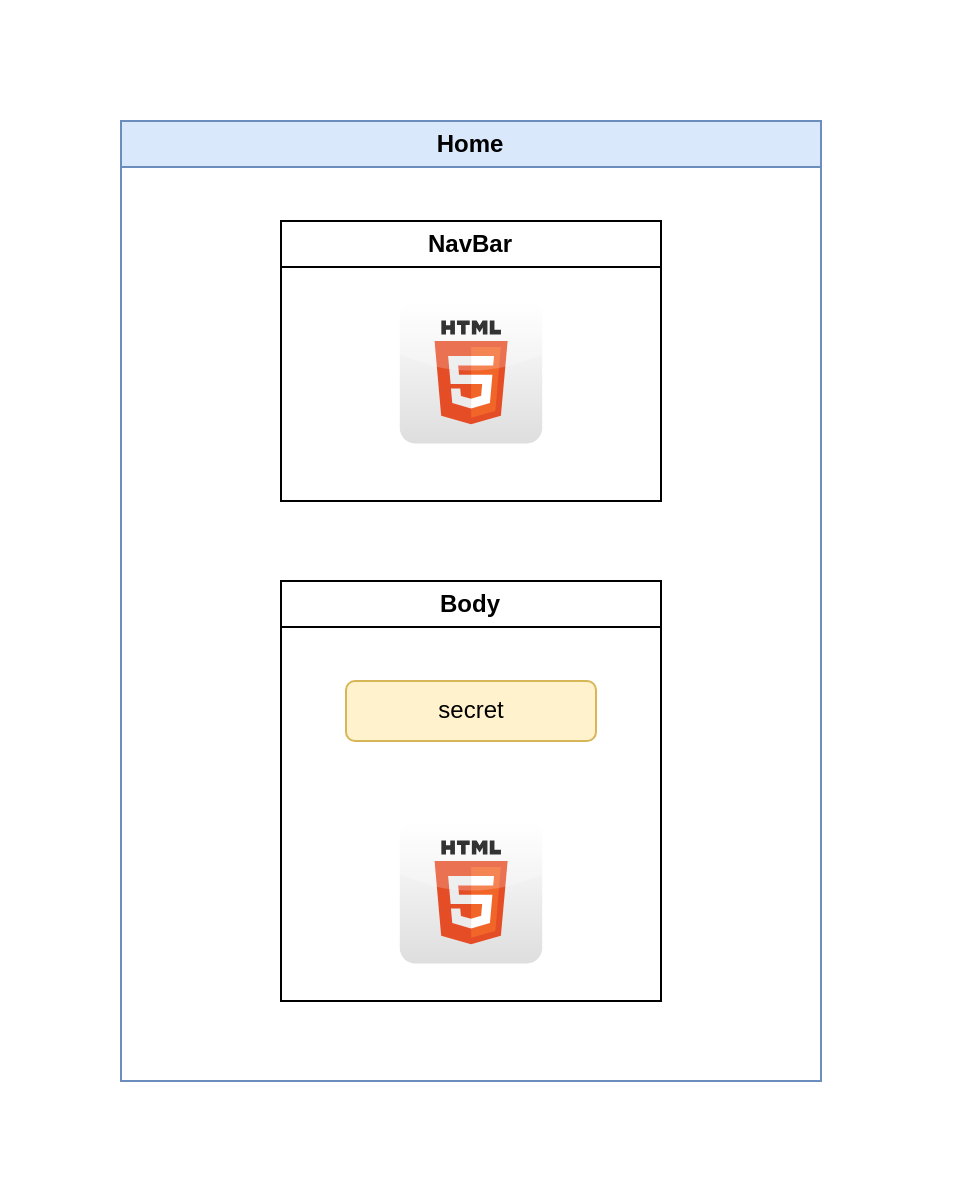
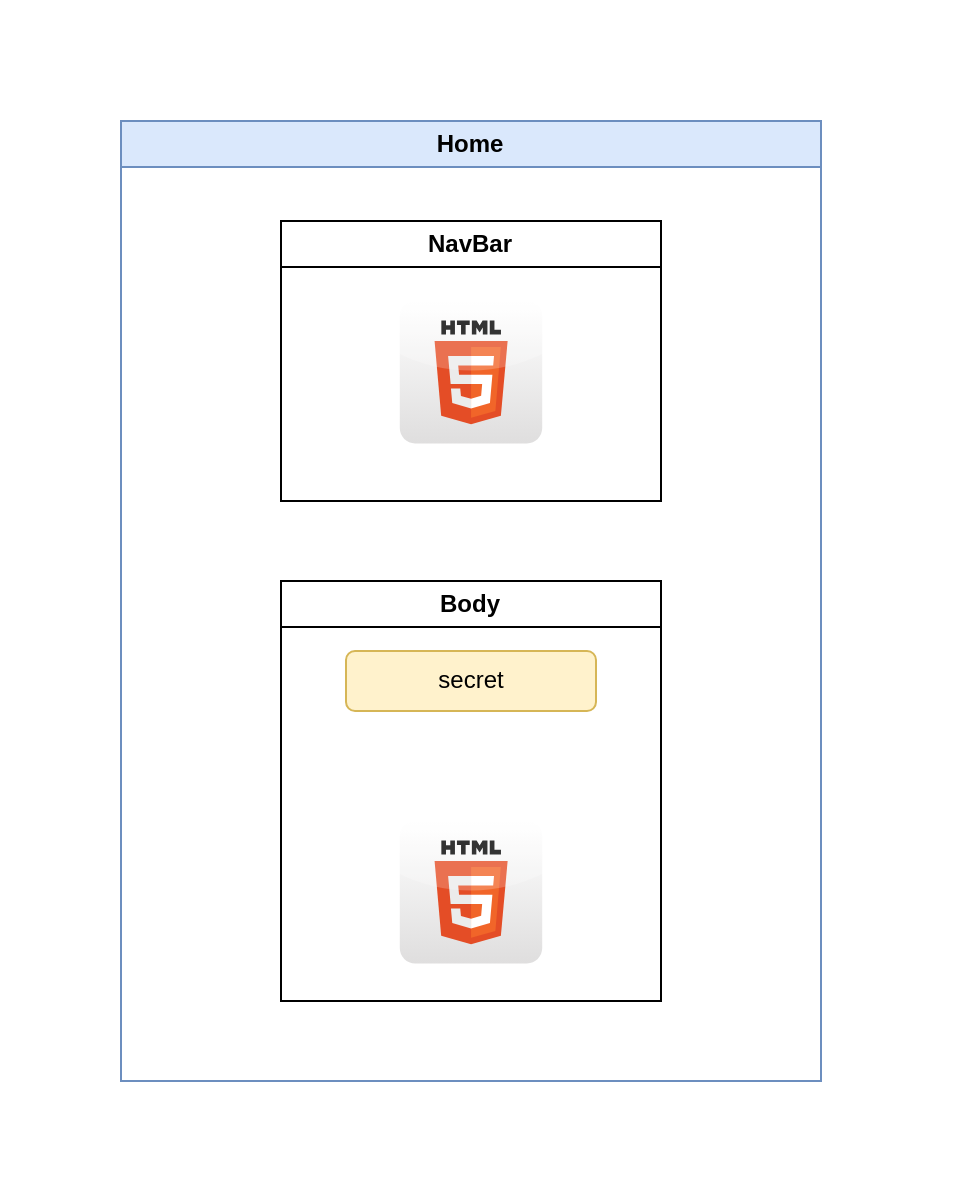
(471, 711) -> (471, 681)
